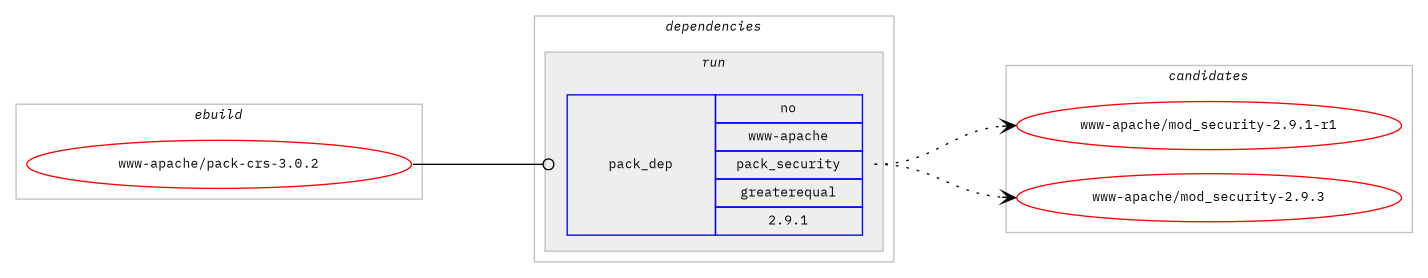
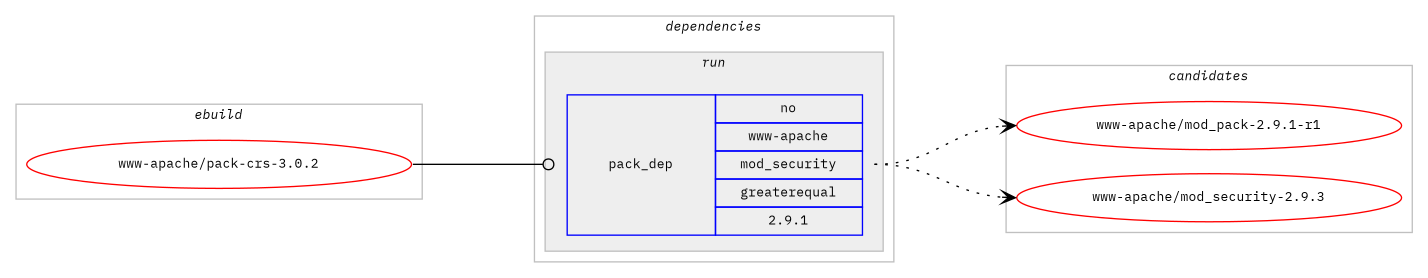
(1209, 126) -> (1209, 126)
(789, 164) -> (789, 164)
